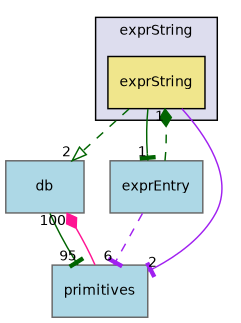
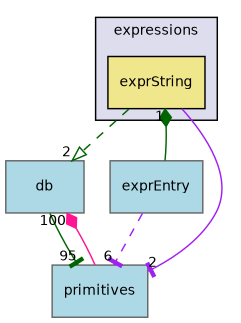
(156, 31) -> (156, 31)
(147, 131) -> none
(166, 144) -> (166, 144)
